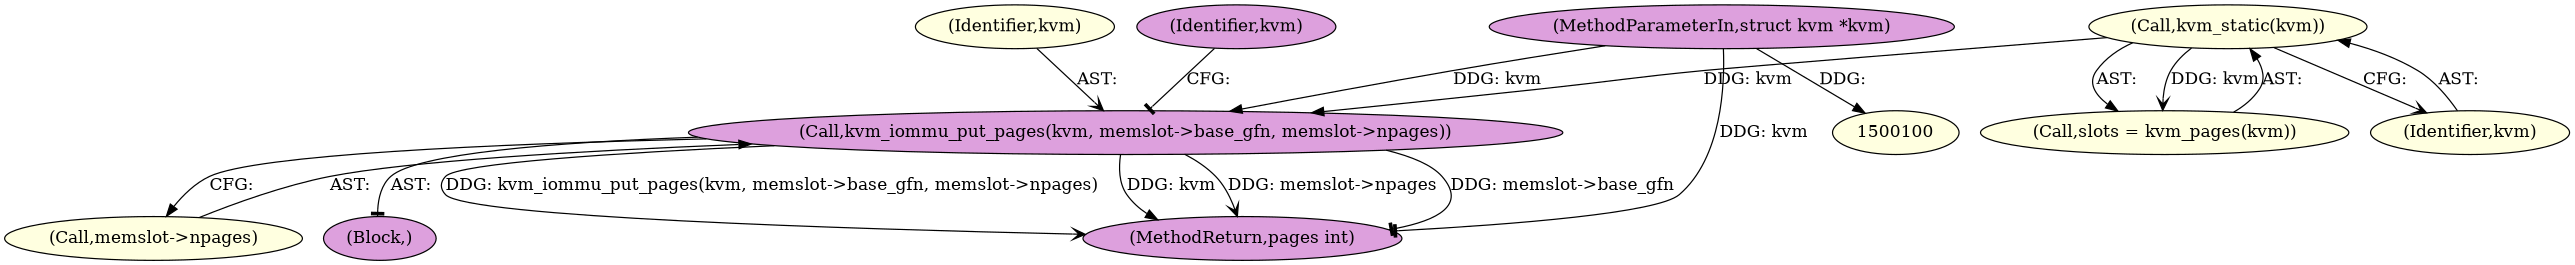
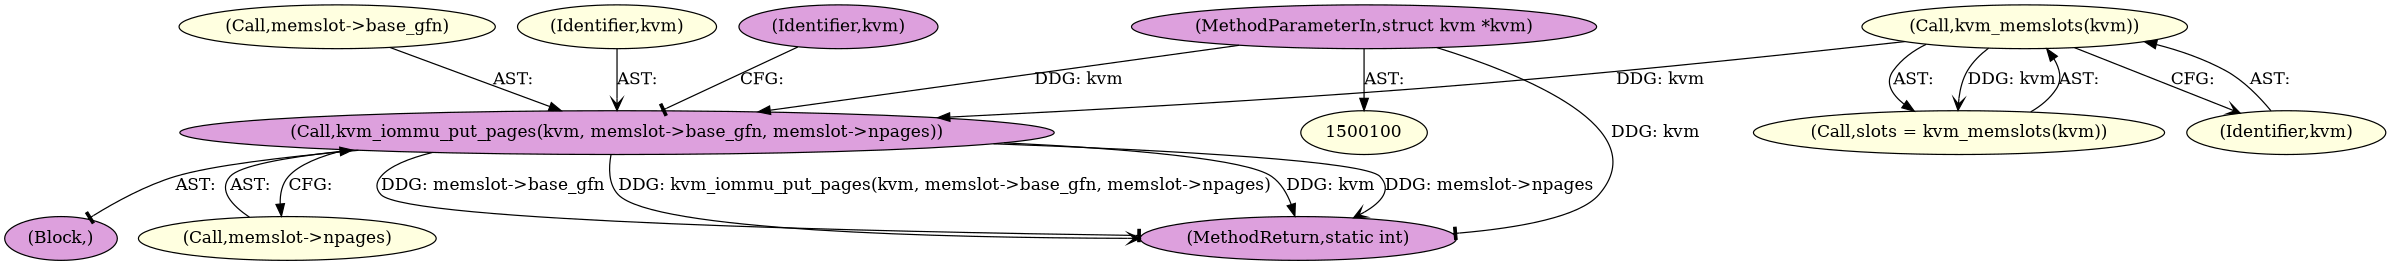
none -> (337, 27)
(2228, 27) -> (2025, 27)
(1845, 80) -> (1387, 80)
(2165, 133) -> (1959, 133)
(1242, 238) -> (1298, 238)
